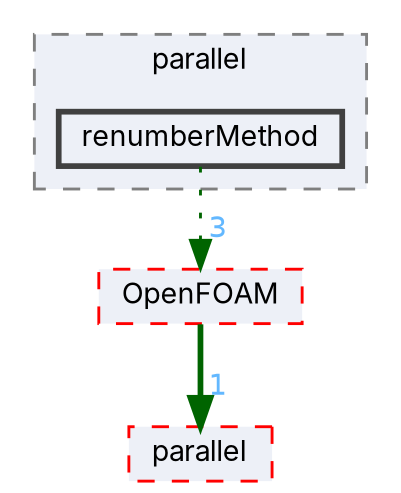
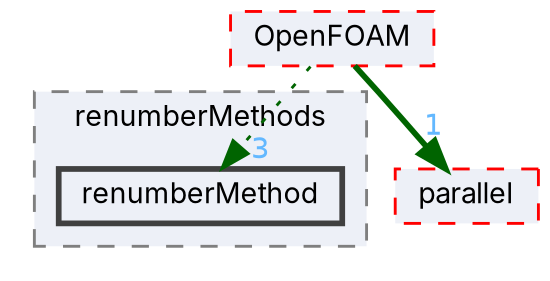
(200, 62) -> (200, 119)
(200, 207) -> (272, 111)
